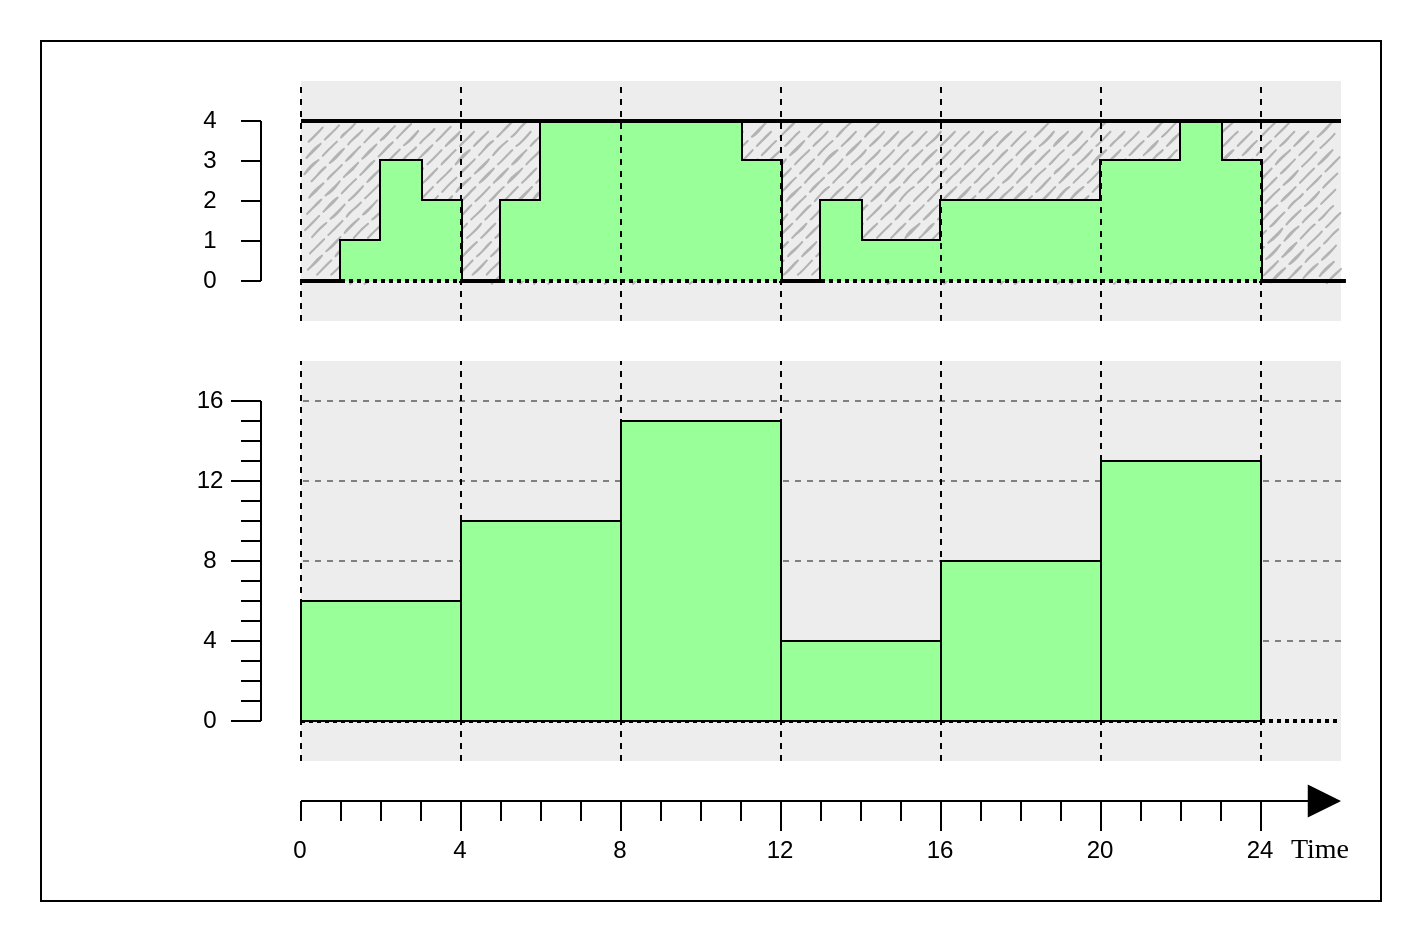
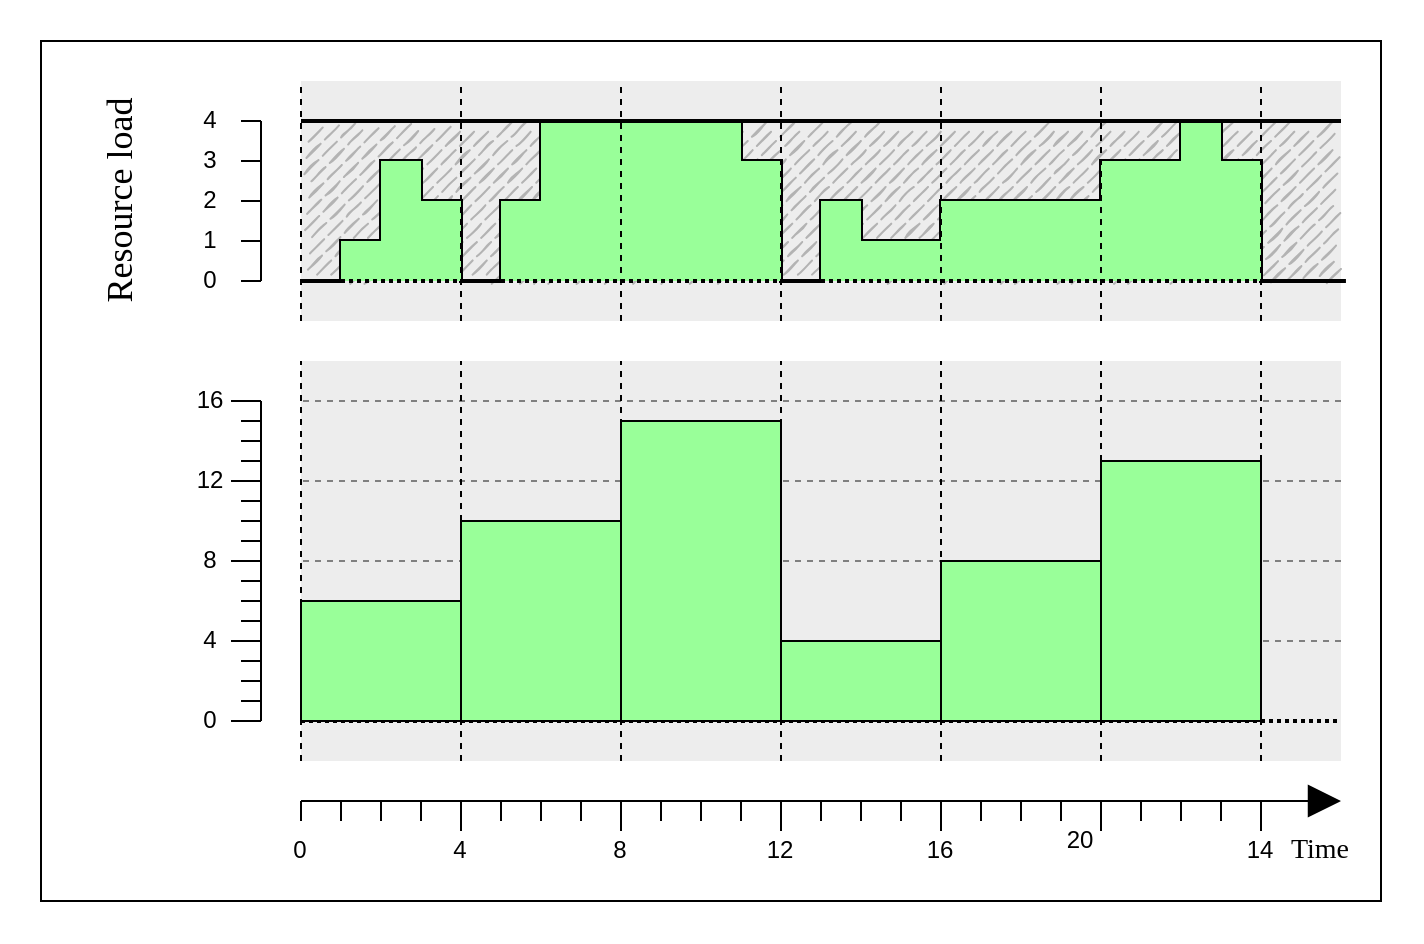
none -> (121, 201)
(1101, 851) -> (1081, 841)
(1261, 851) -> (1261, 851)
